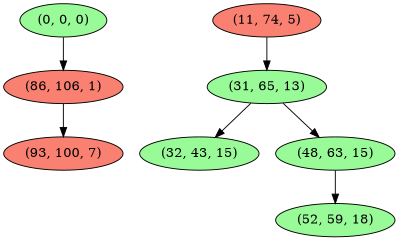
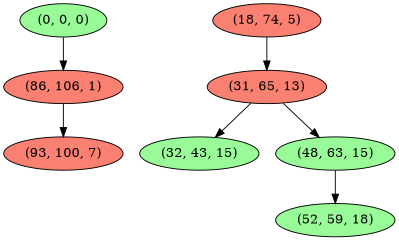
(267, 20) -> (267, 20)
(267, 87) -> (267, 87)
